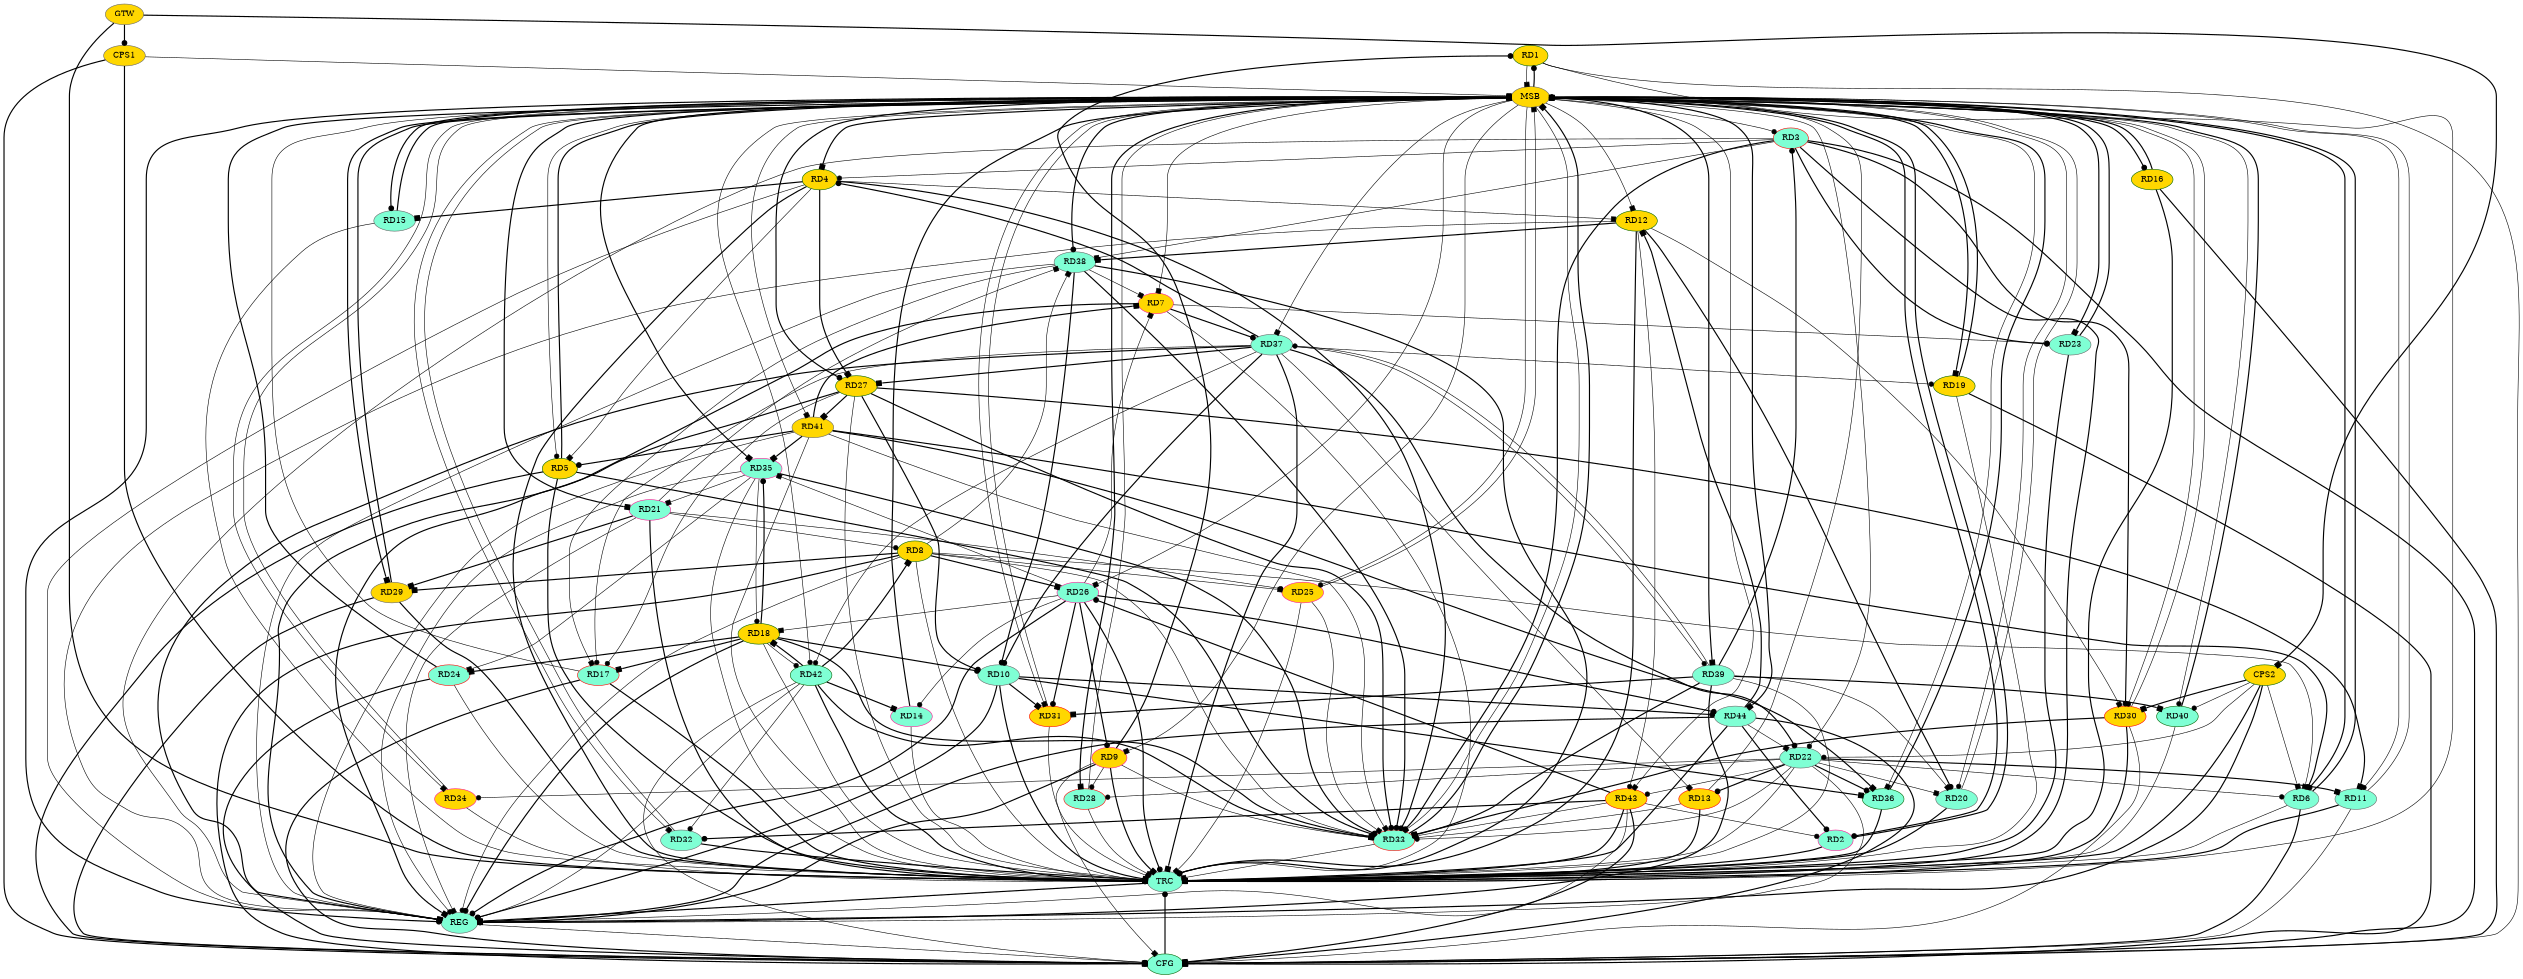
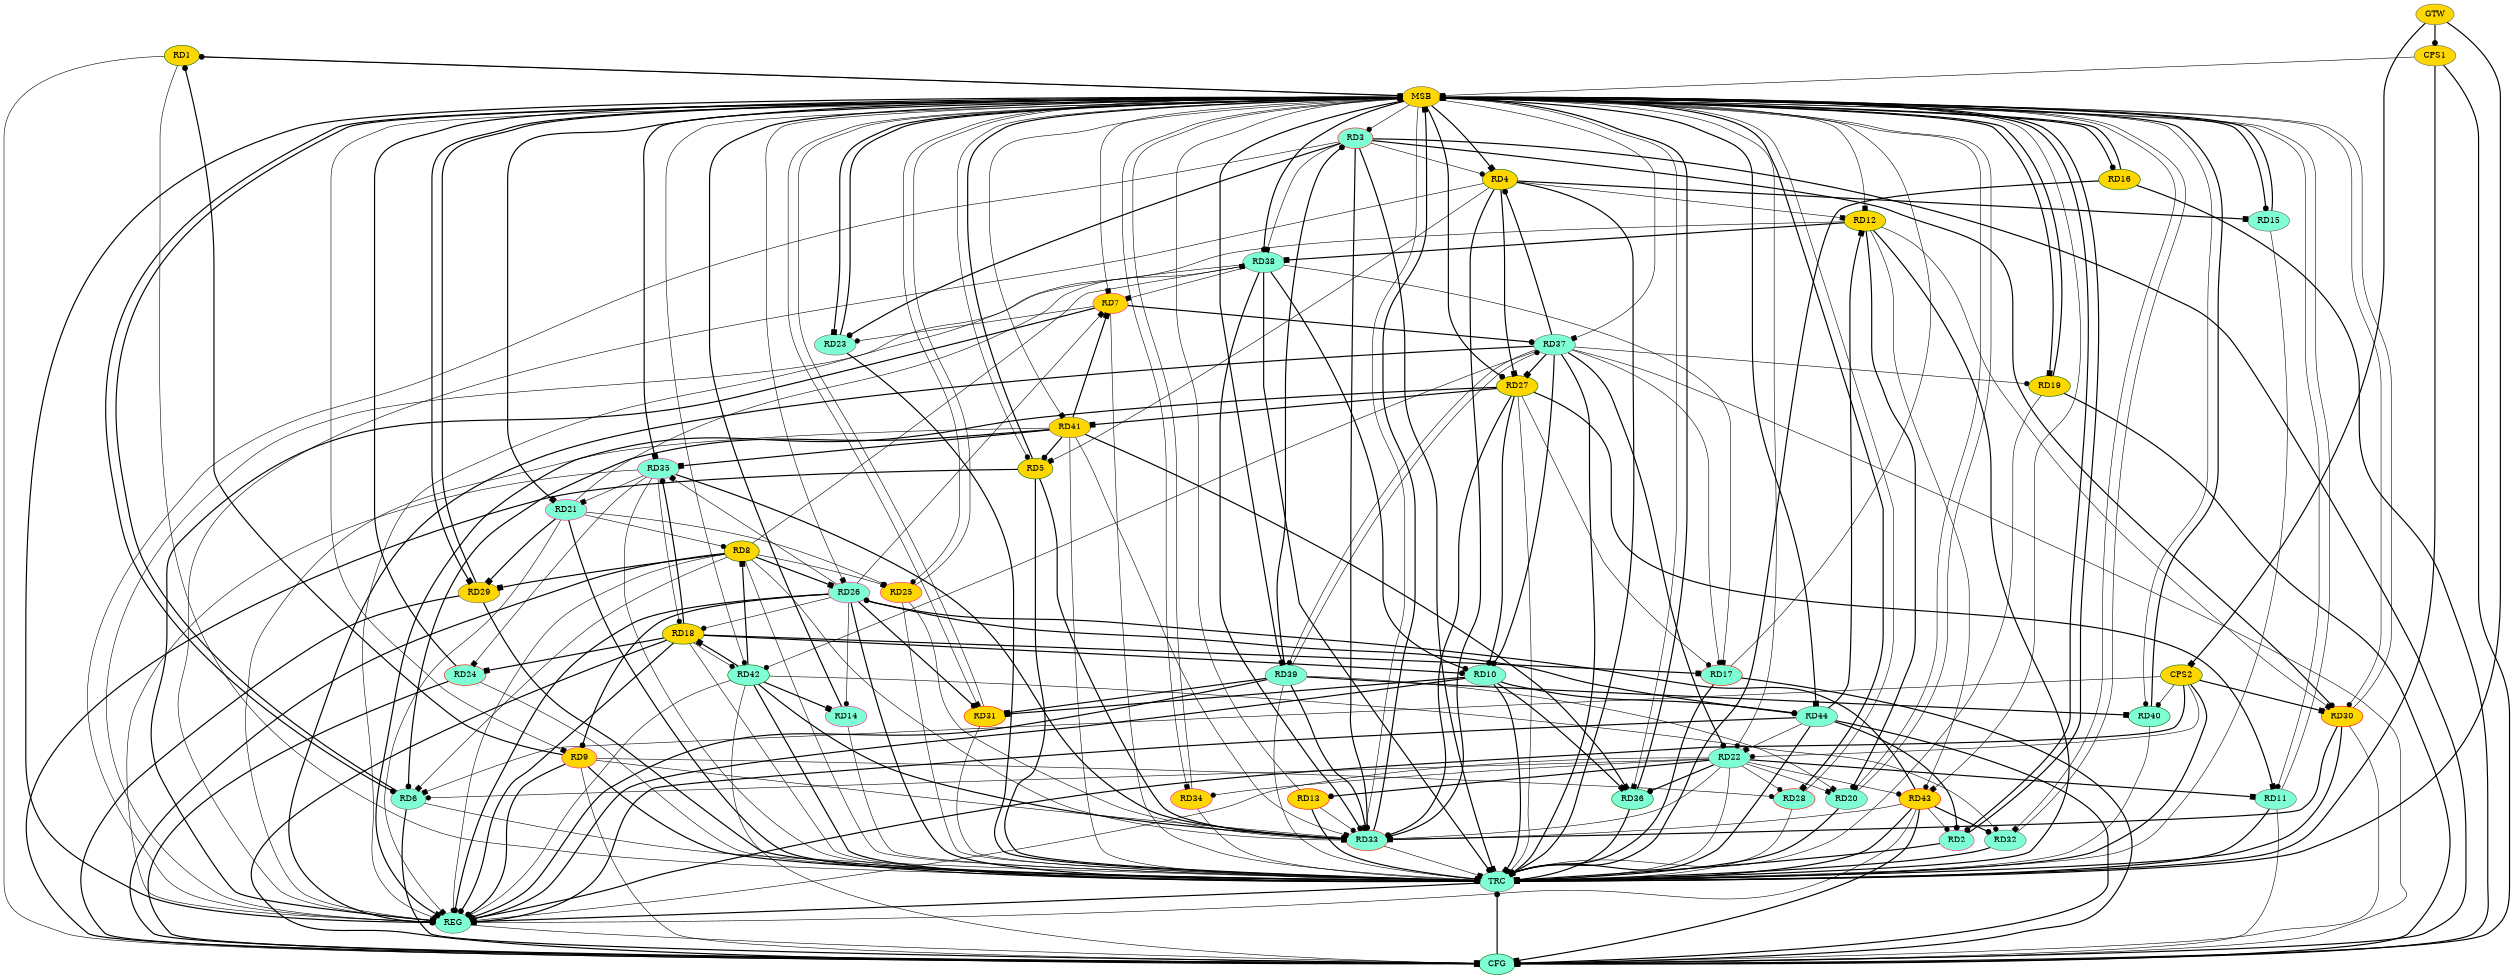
(1482, 571) -> (2401, 758)
(928, 612) -> (771, 612)
(1064, 741) -> (391, 931)
